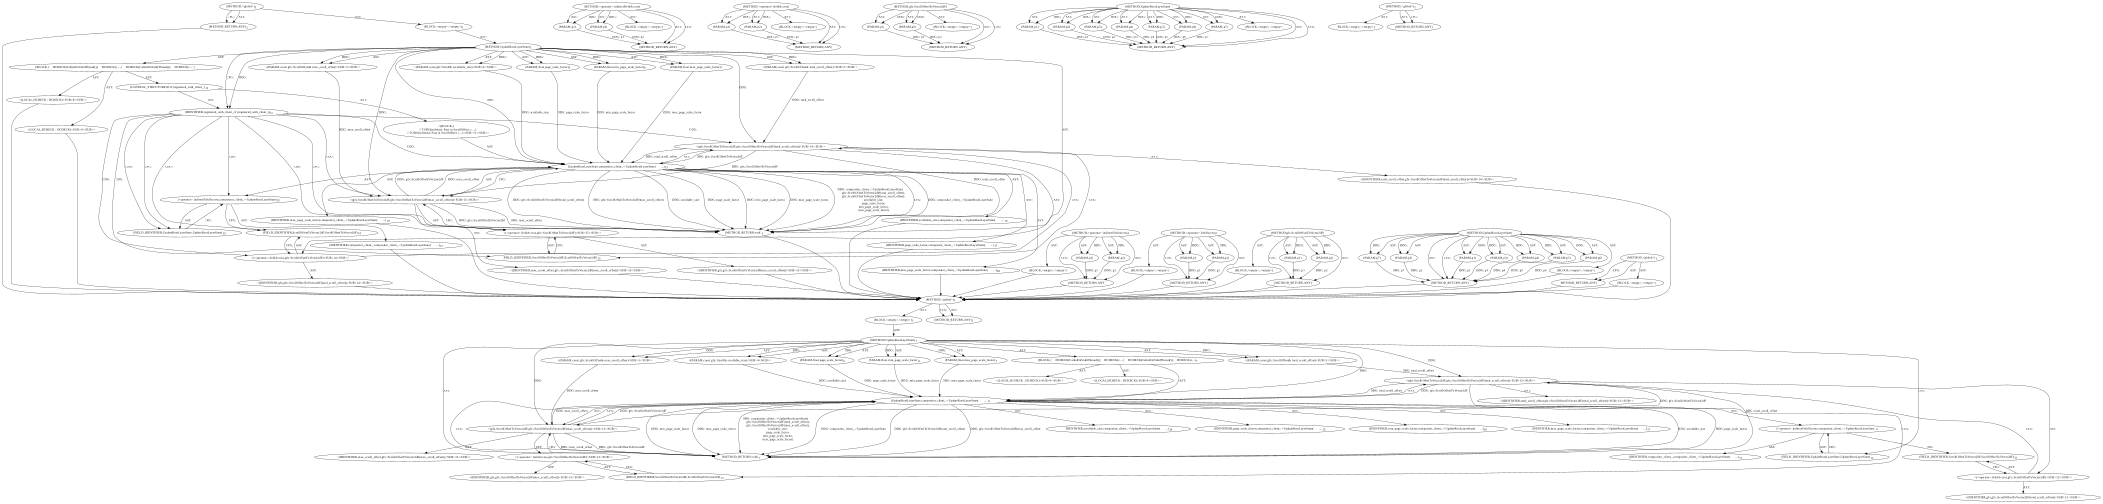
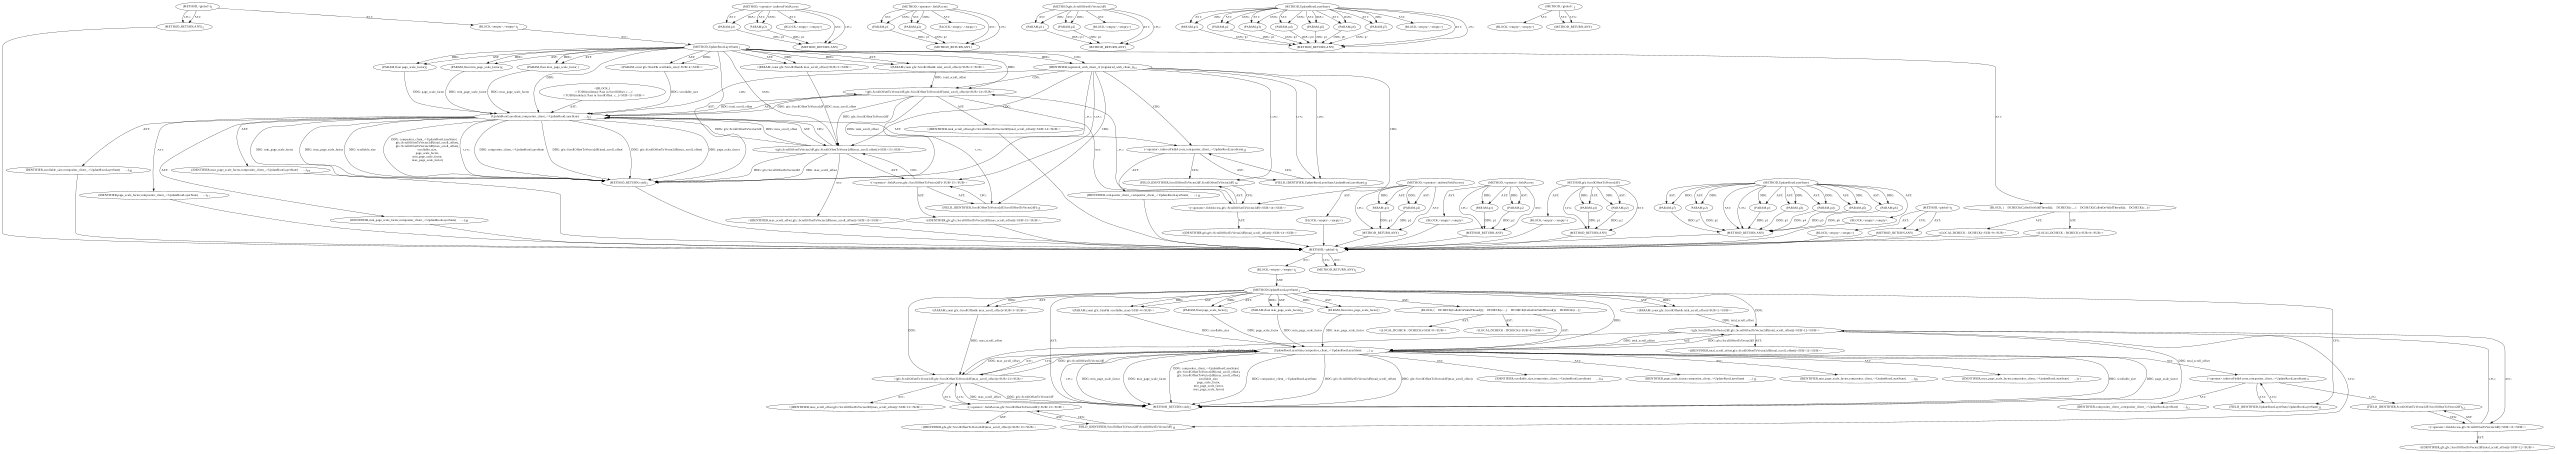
(169, 87) -> none
